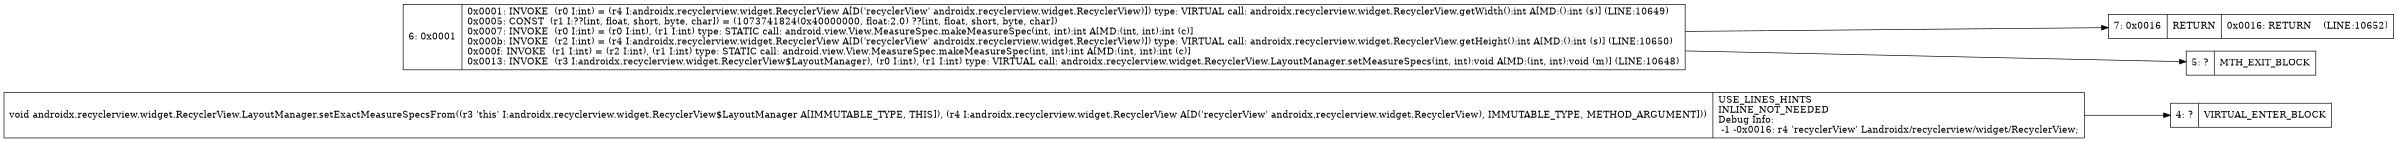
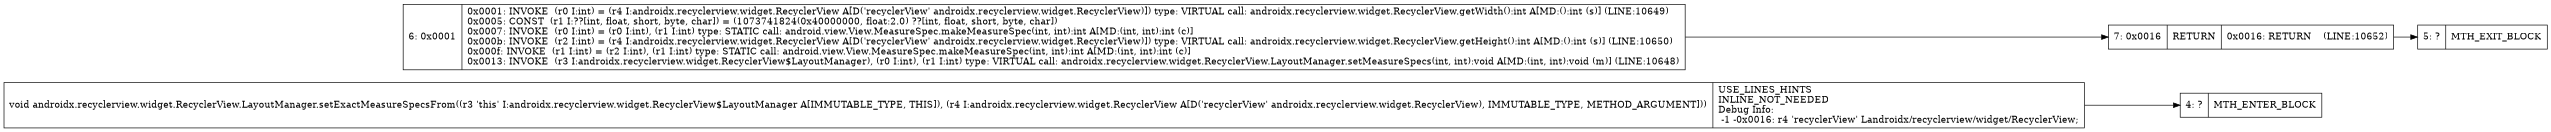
(1932, 56) -> (2402, 37)
(2265, 115) -> (2265, 105)
